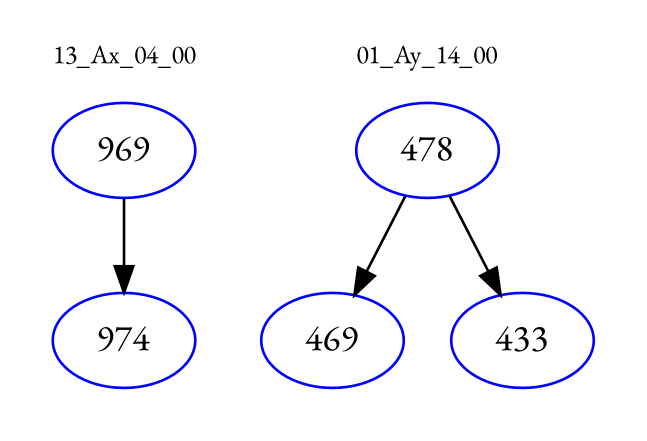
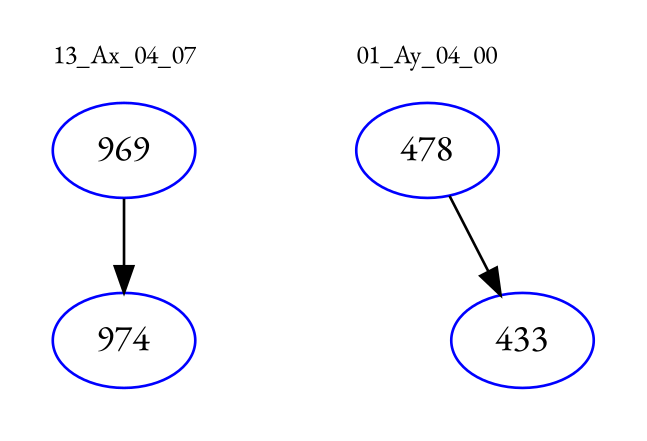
(125, 57) -> (125, 57)
(428, 57) -> (428, 57)
(332, 340) -> none
